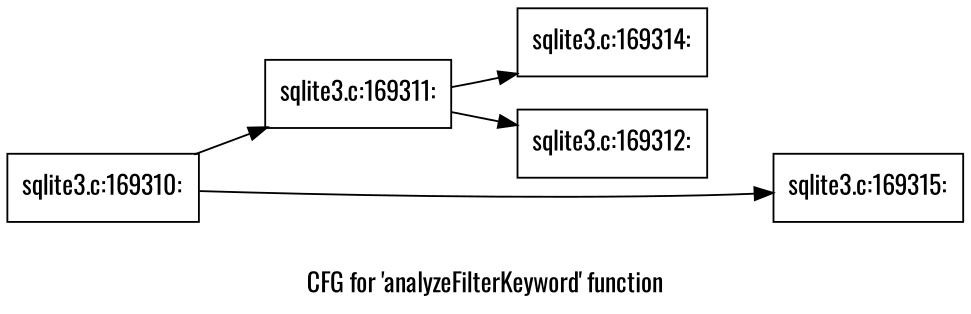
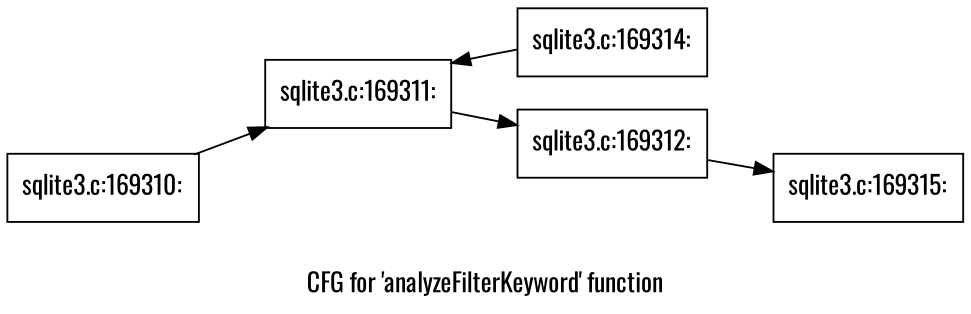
(475, 83) -> (494, 54)
(477, 196) -> (731, 164)
